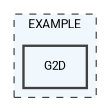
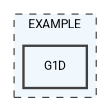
(55, 67) -> (55, 67)
